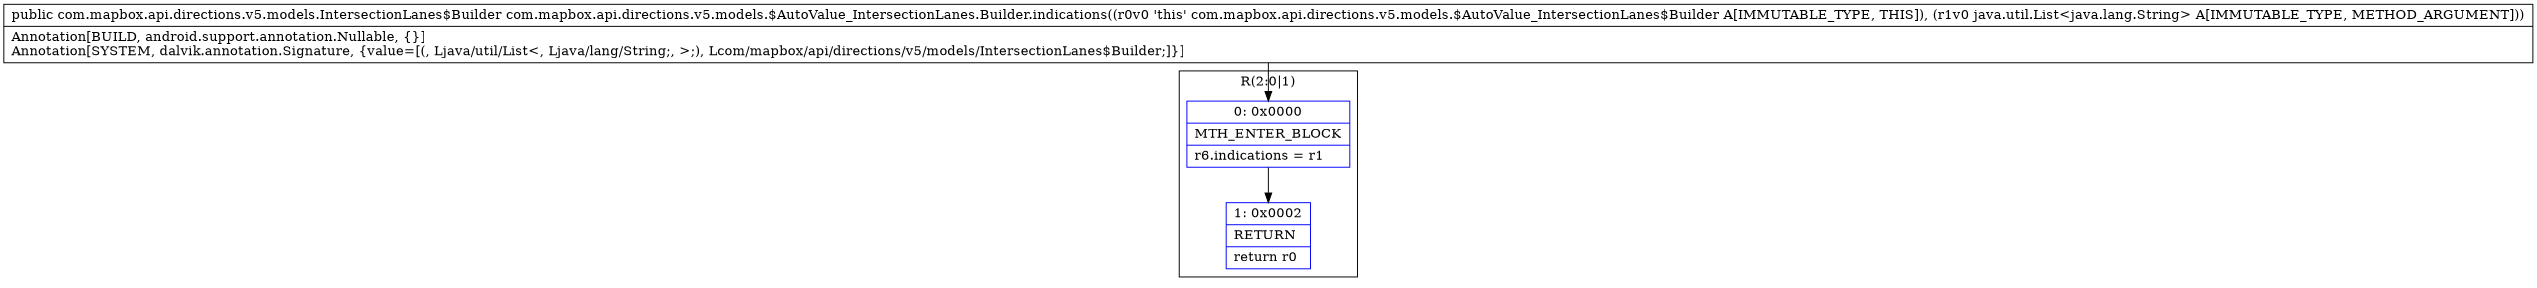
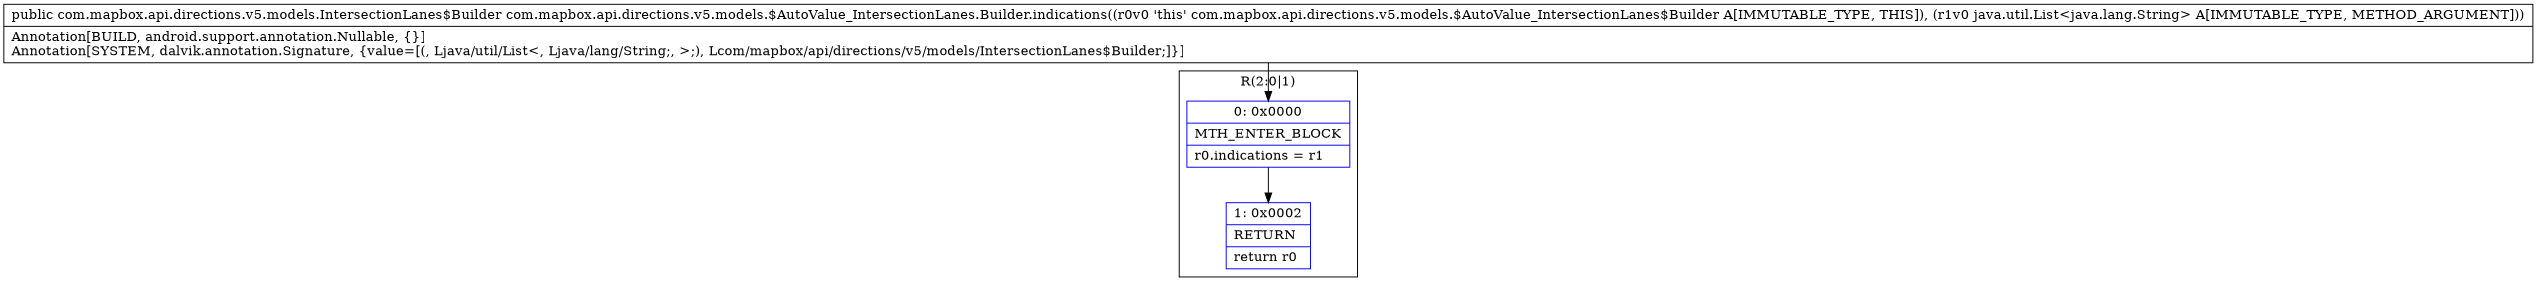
(1260, 156) -> (1260, 156)
